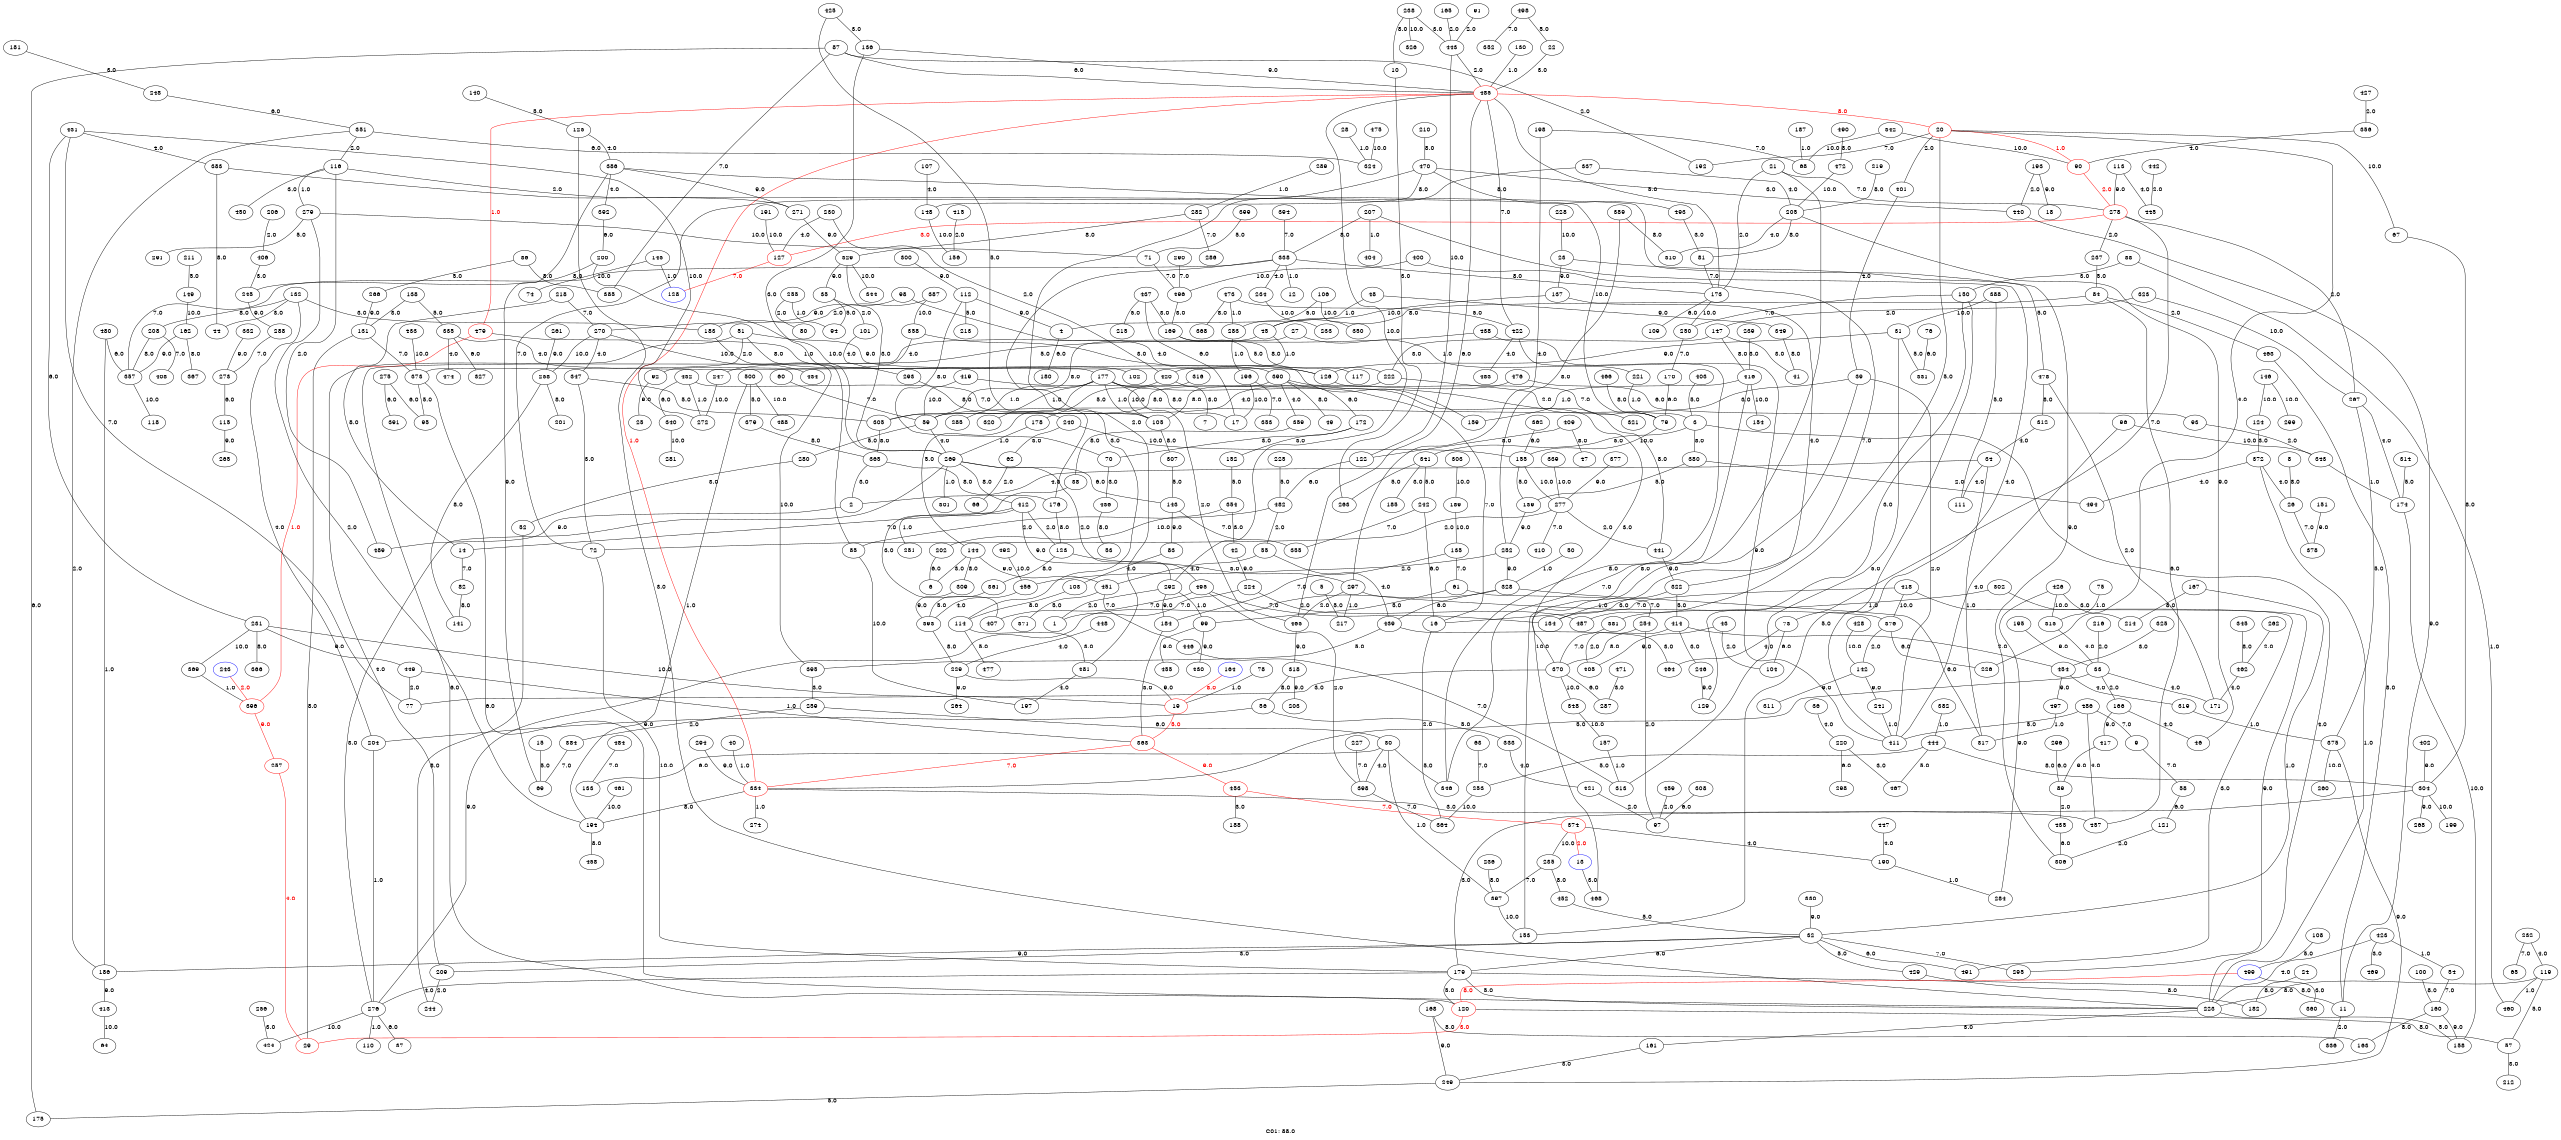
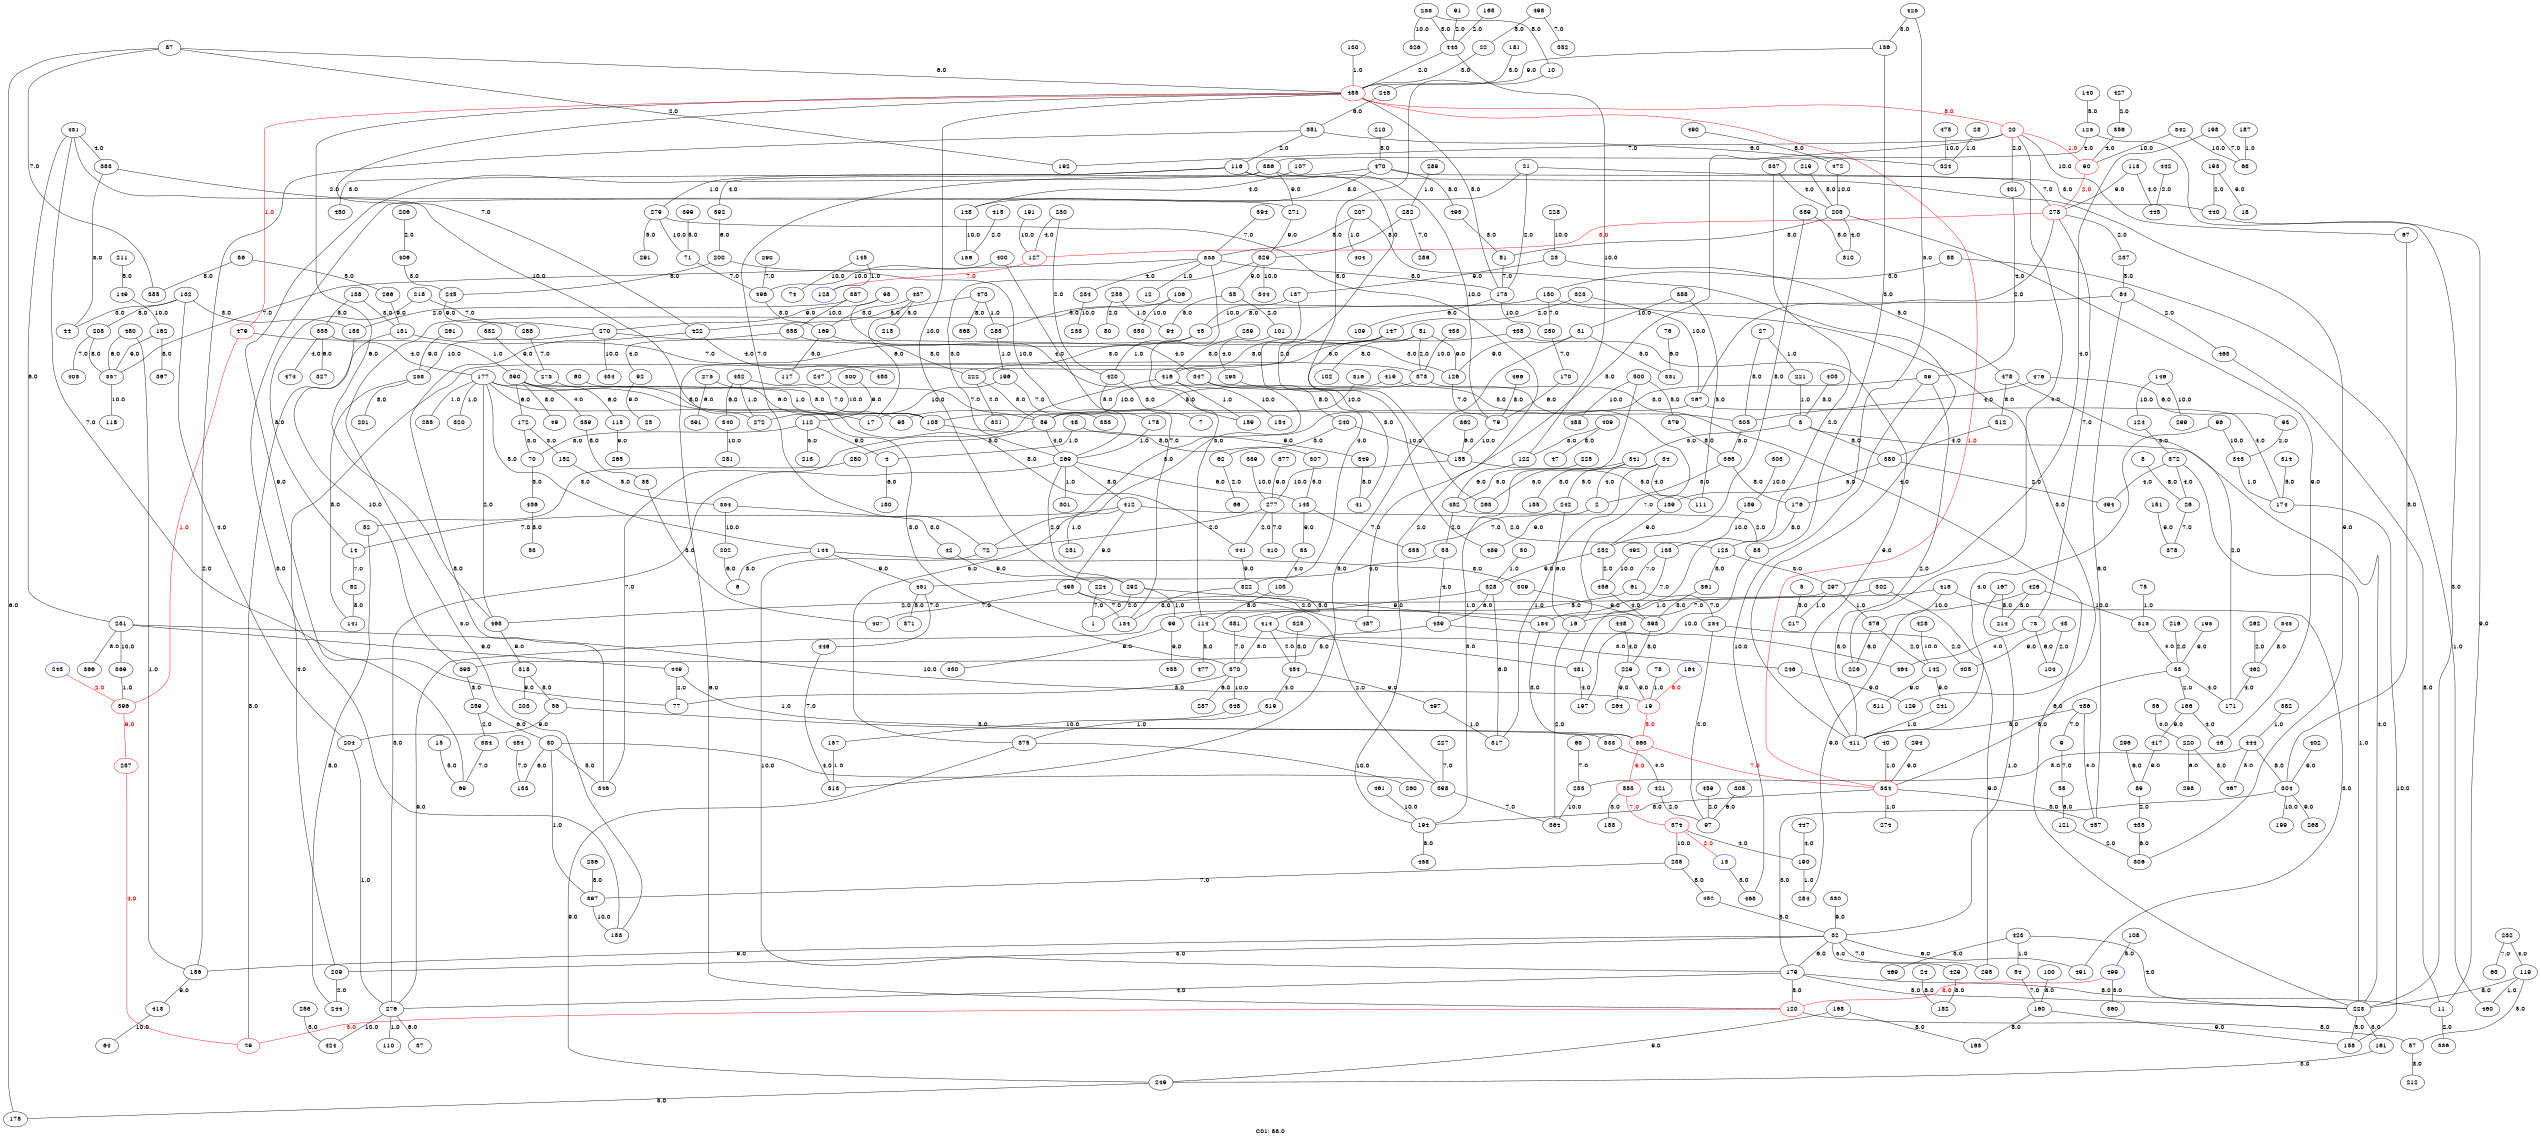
(2018, 439) -> (1945, 440)
(1621, 670) -> none
(1235, 789) -> (1628, 789)
